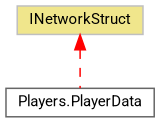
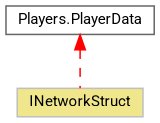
(80, 69) -> (80, 69)
